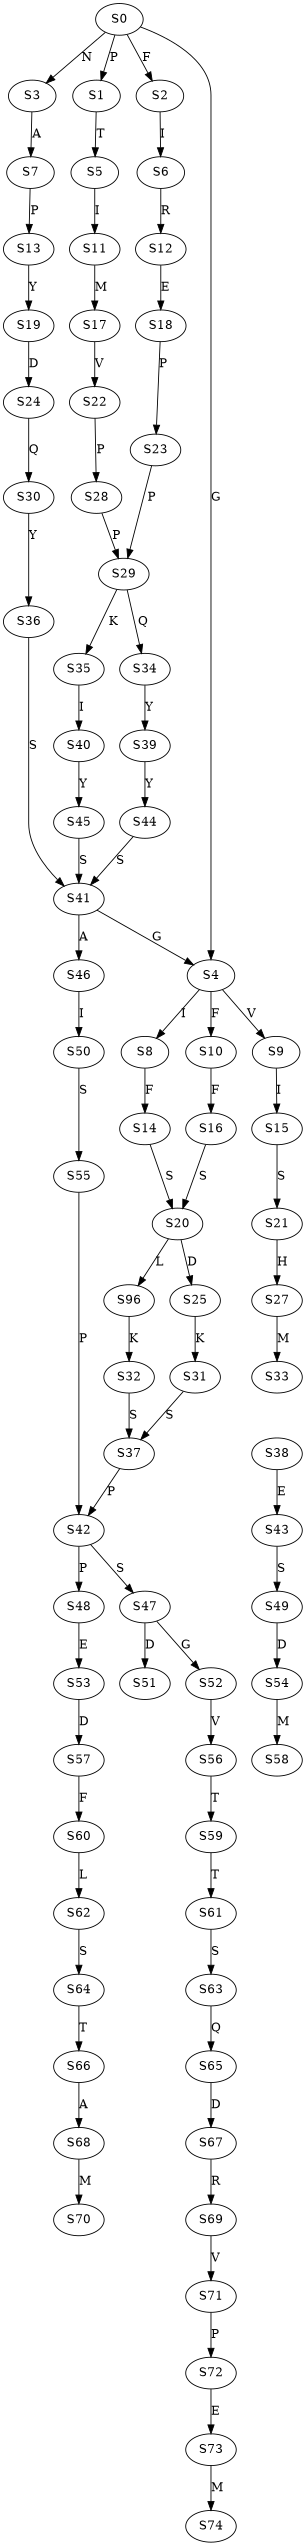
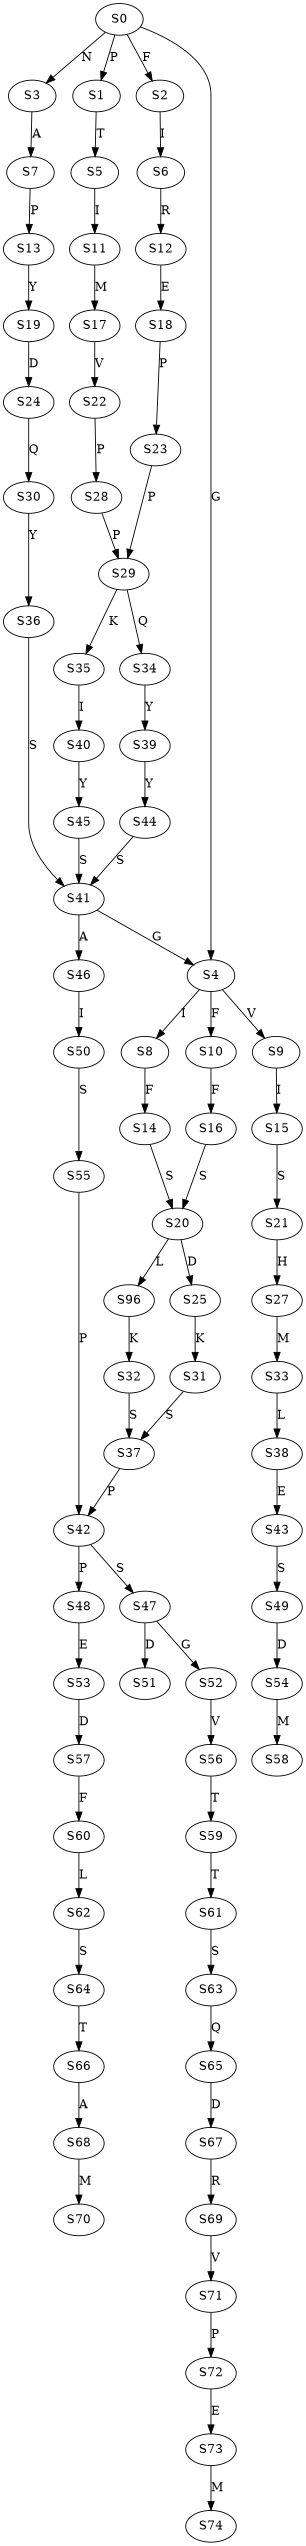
none -> (277, 1411)
